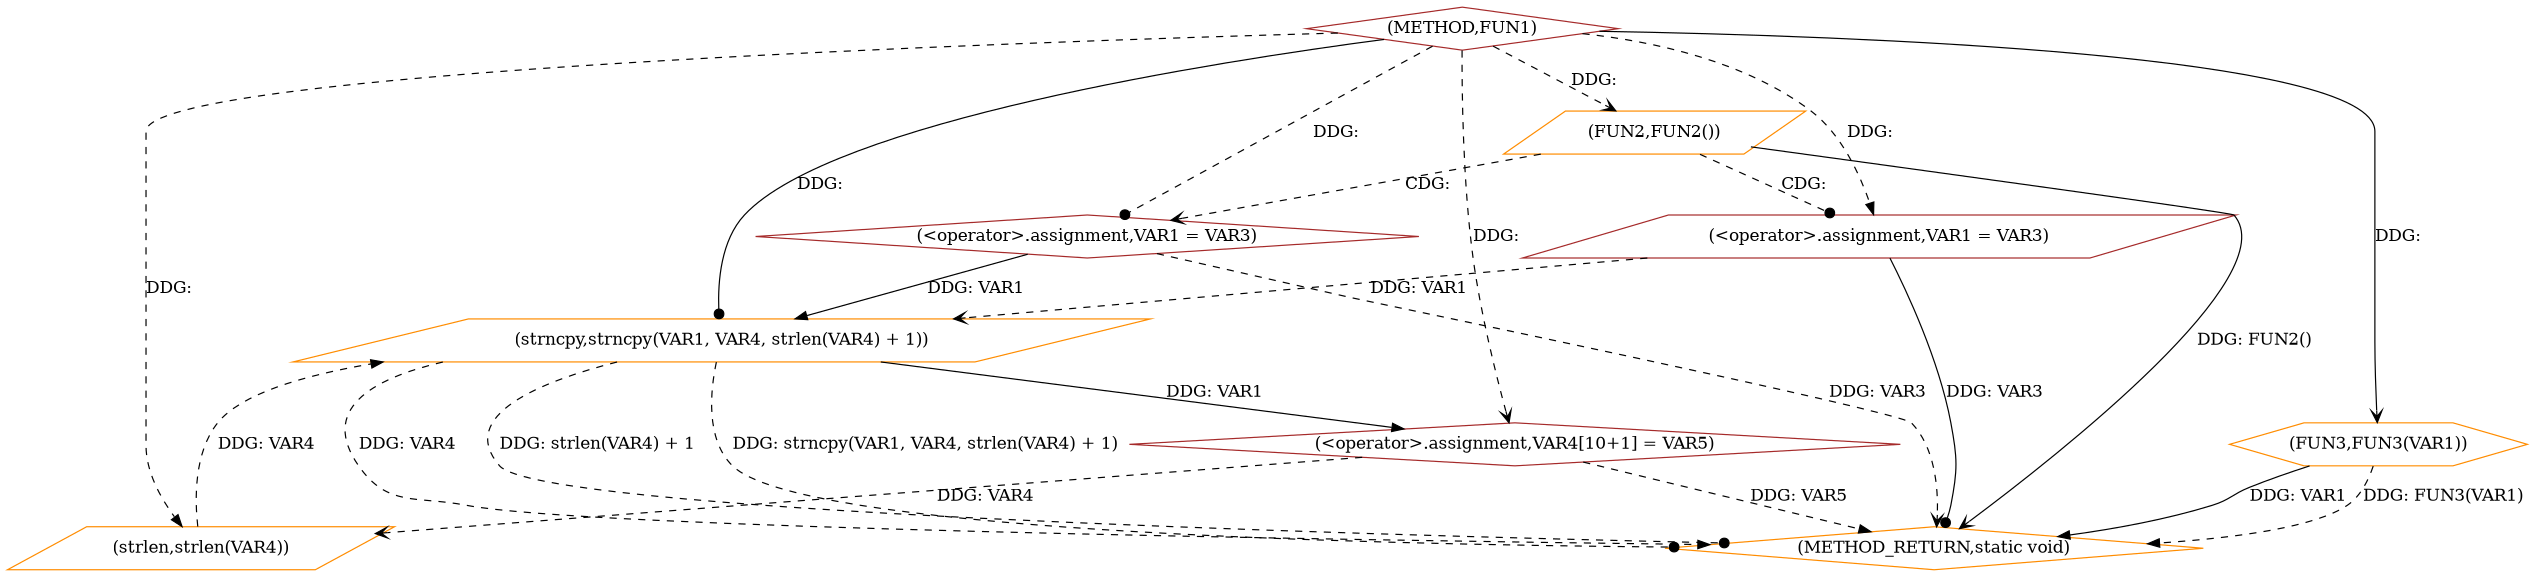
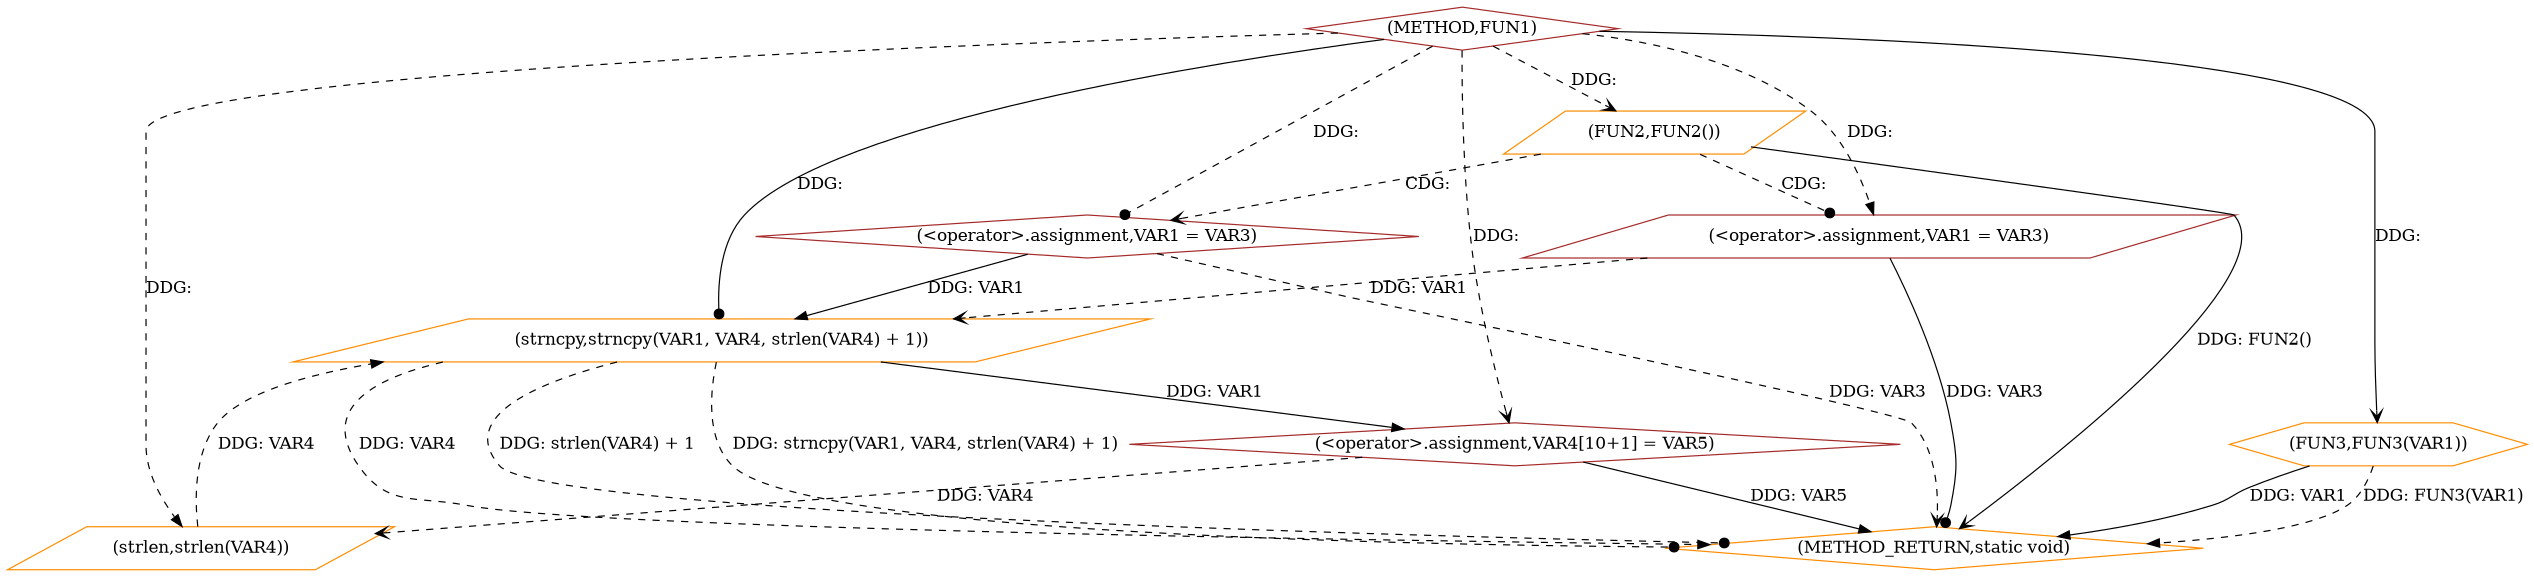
(1721, 496) -> (1721, 496)
